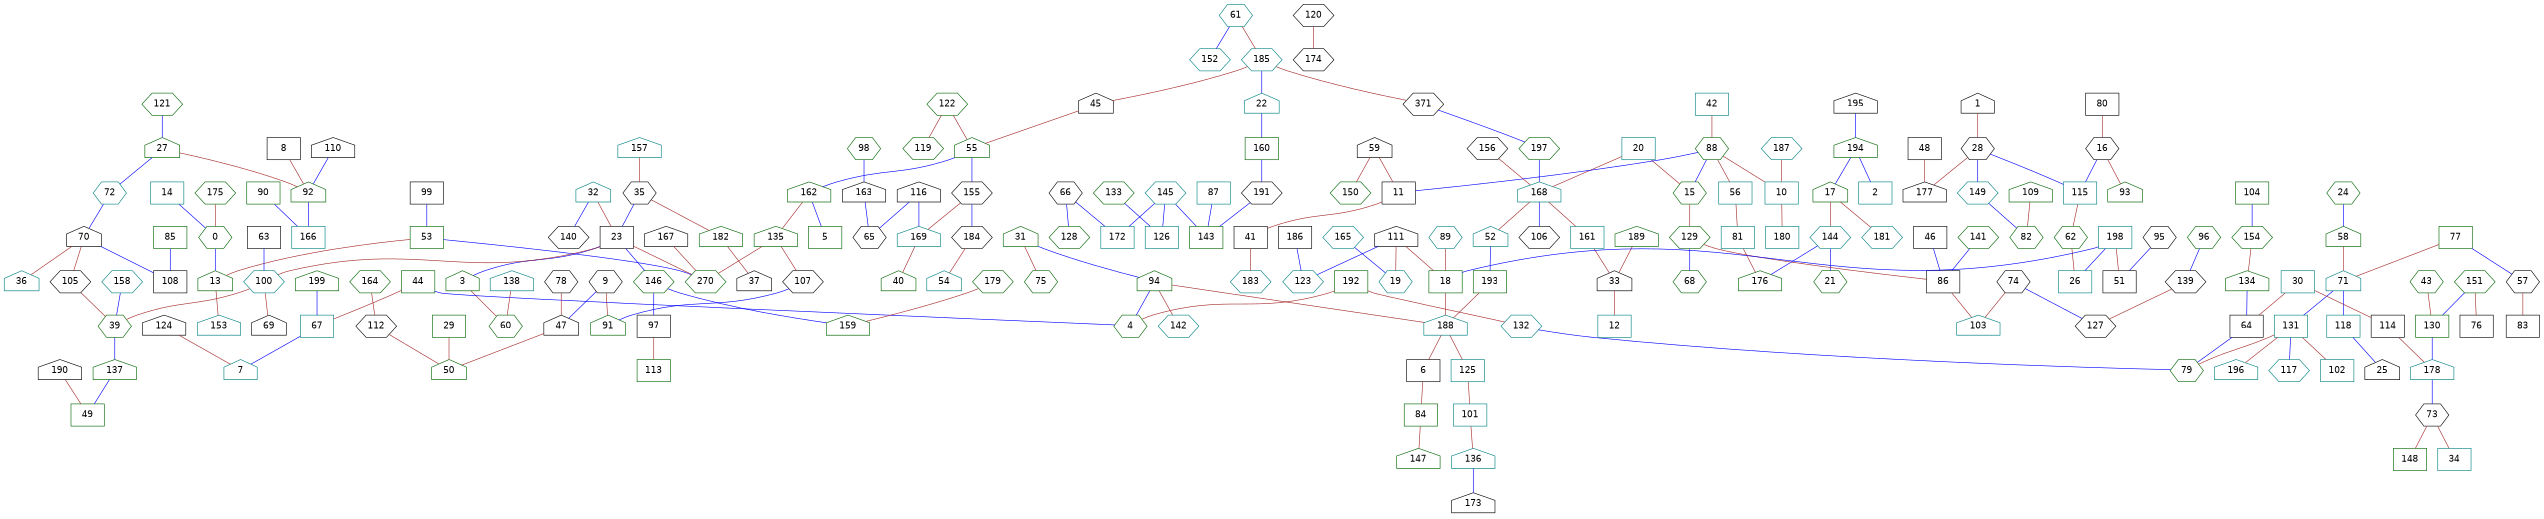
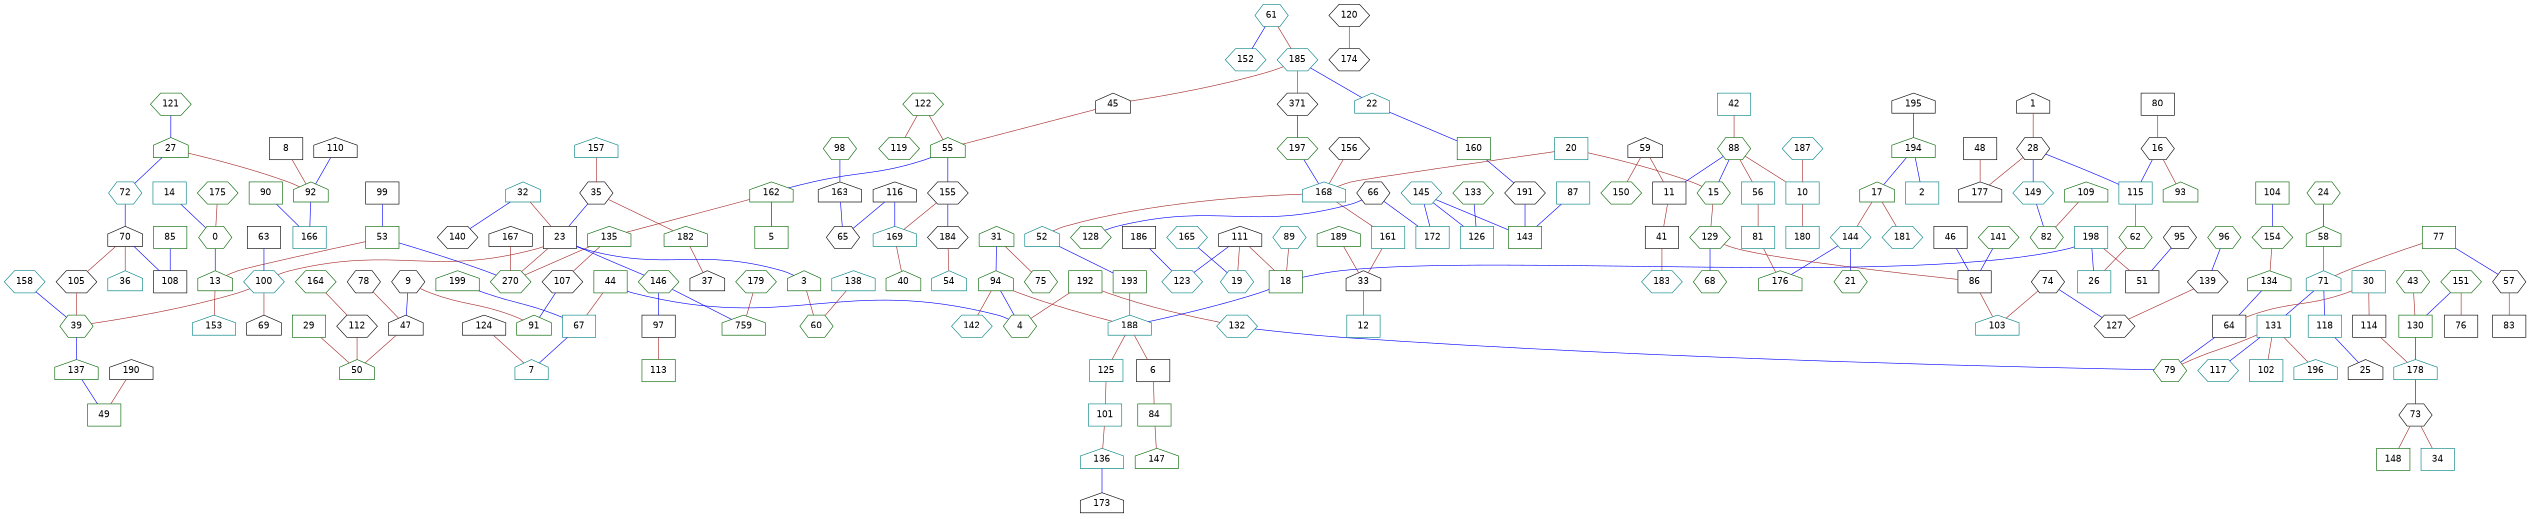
(1539, 237) -> none
(1446, 304) -> (1209, 307)
(848, 326) -> (744, 326)
